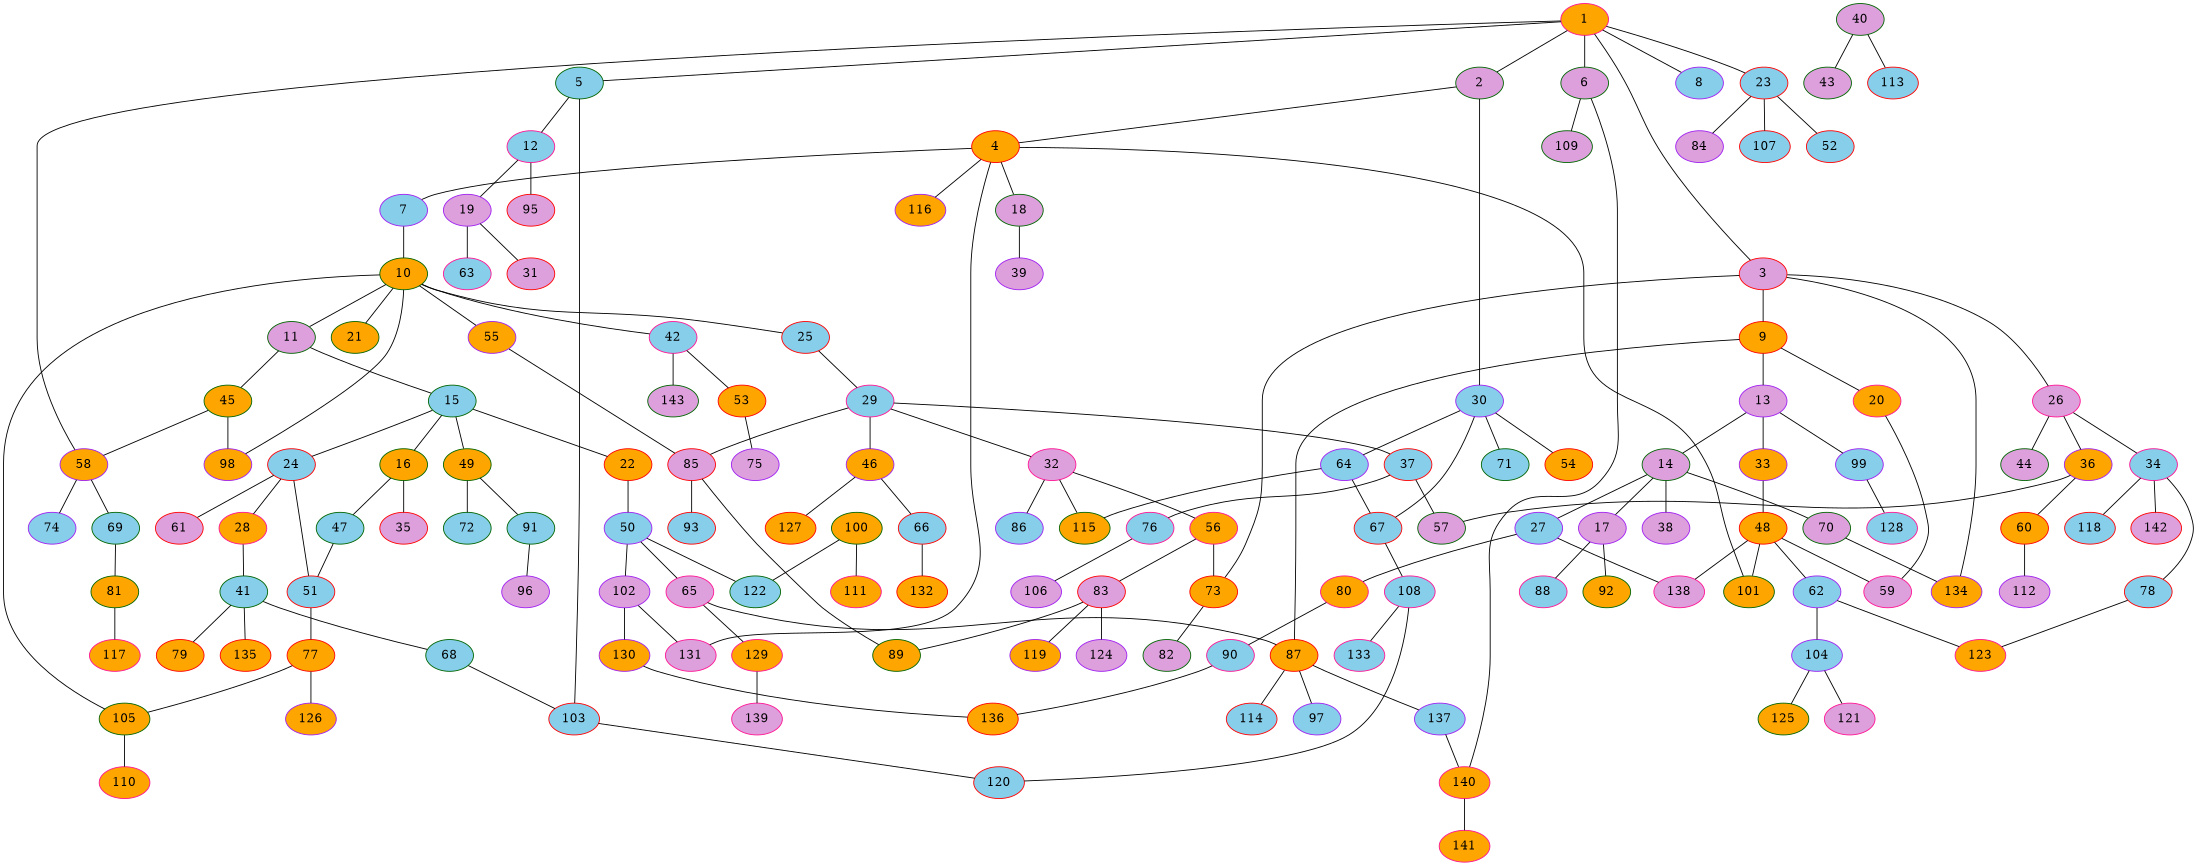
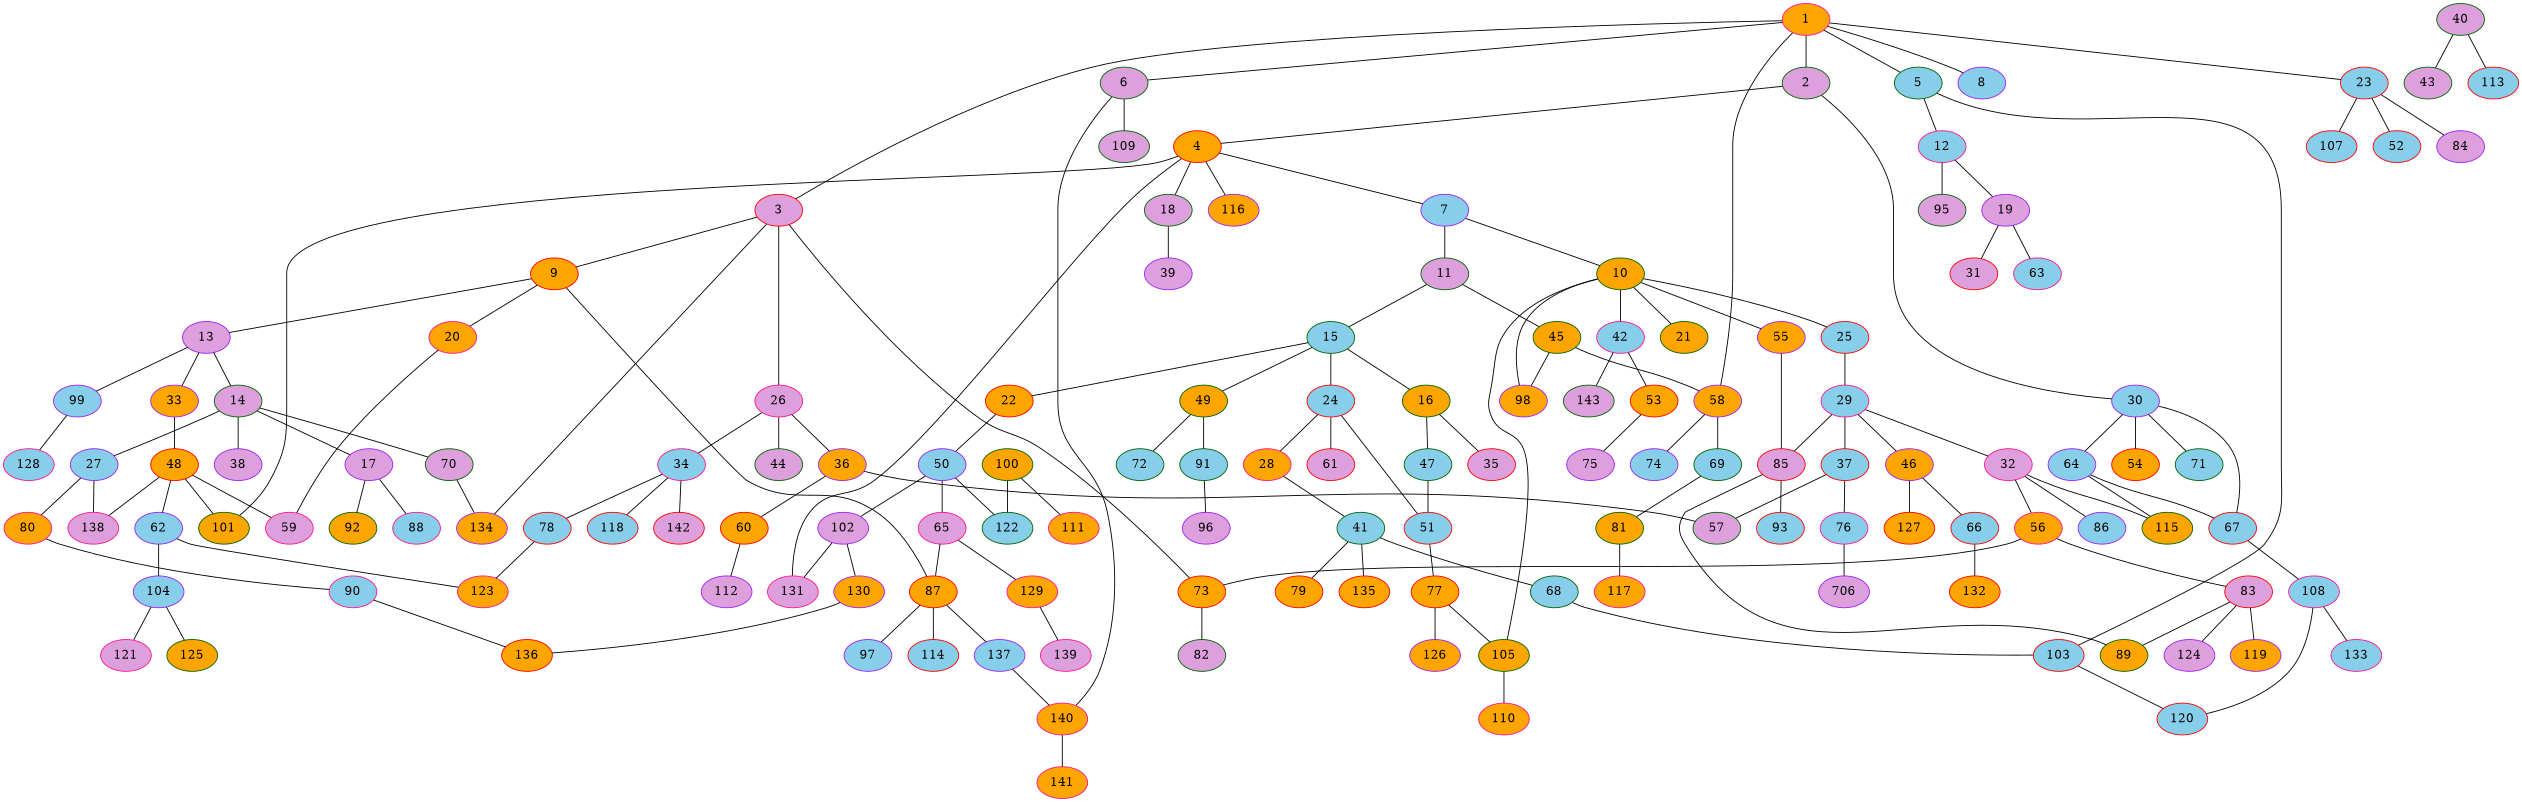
(531, 210) -> (1942, 210)
(348, 306) -> (1445, 242)
(1036, 592) -> (1844, 592)
